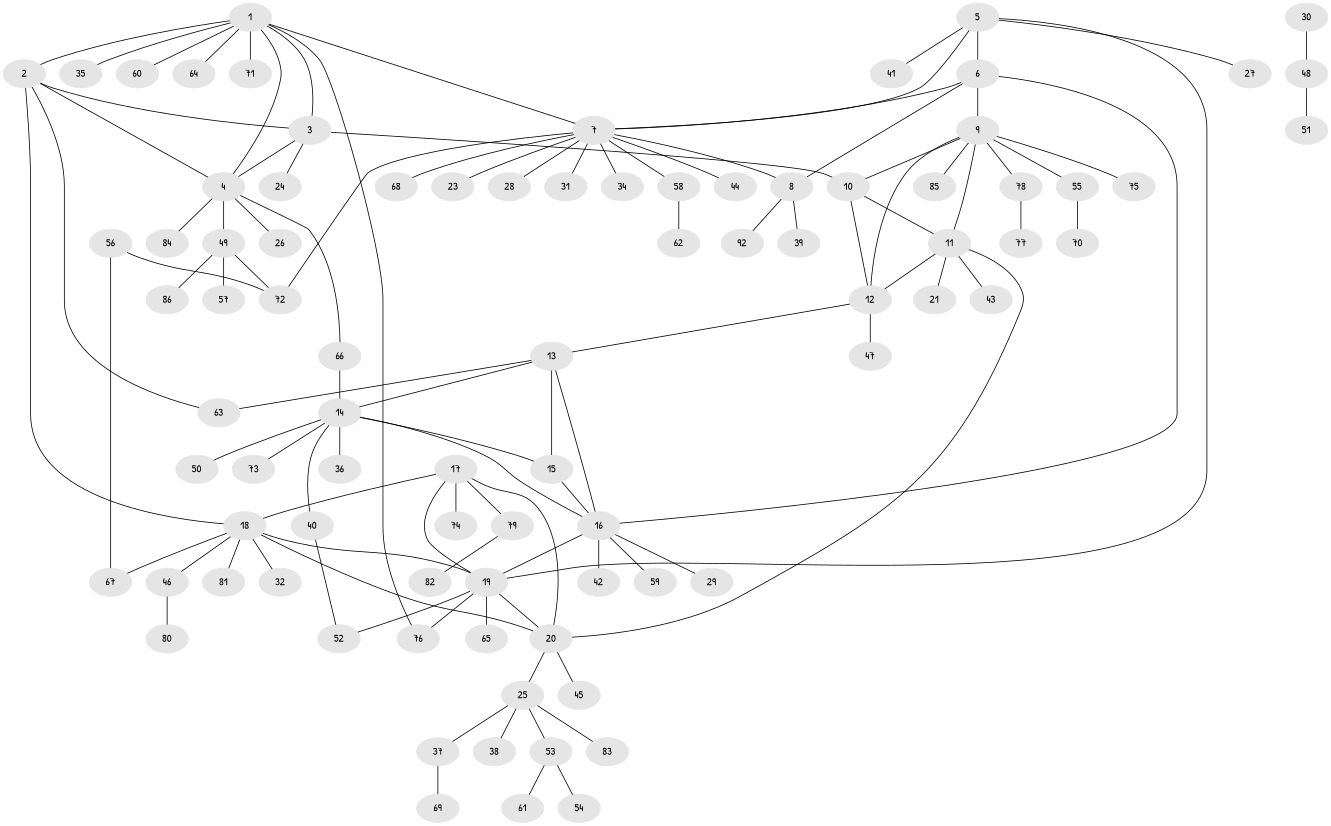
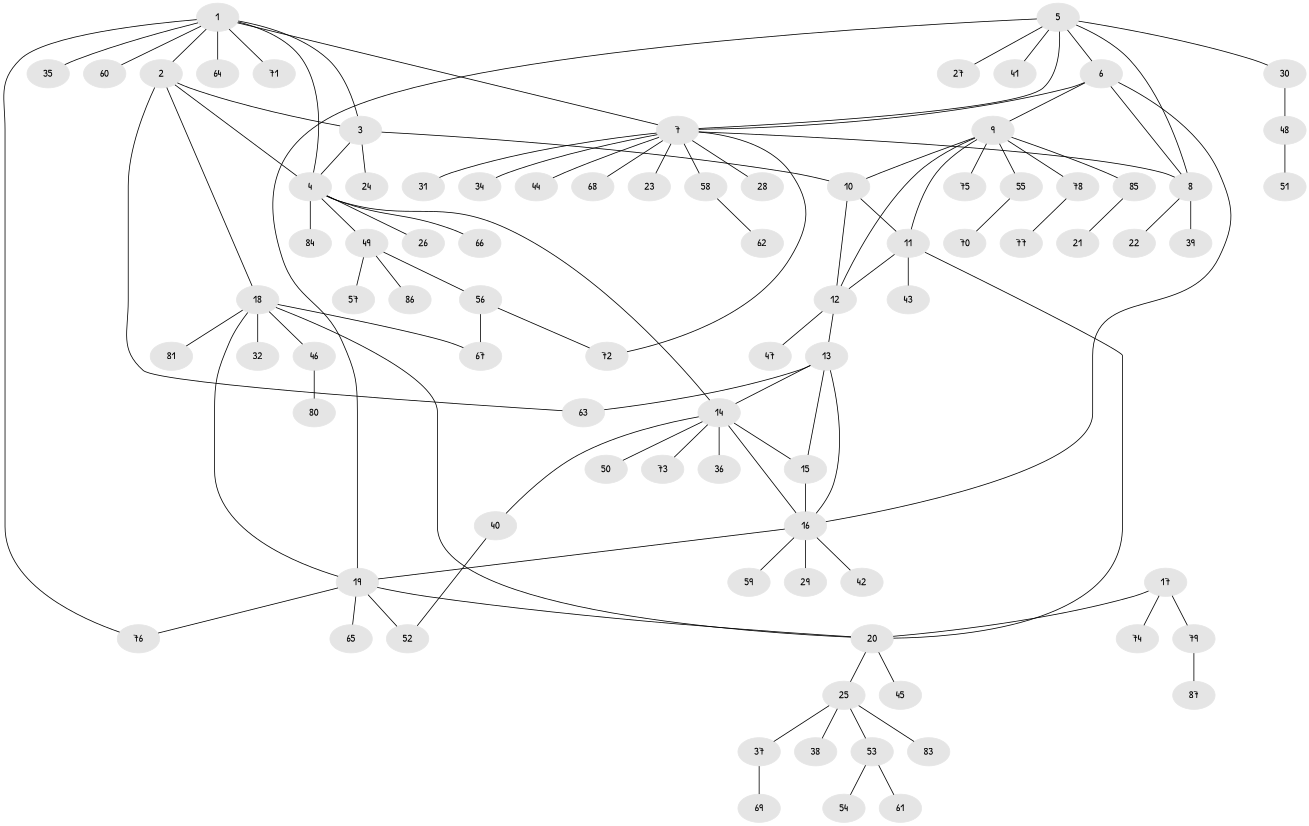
none -> (1174, 39)
none -> (1149, 85)
(742, 243) -> (1134, 243)
(252, 271) -> (424, 271)
(942, 272) -> (1106, 215)
(340, 385) -> (543, 248)
(349, 494) -> none
(426, 535) -> none
(430, 582) -> (1194, 695)
